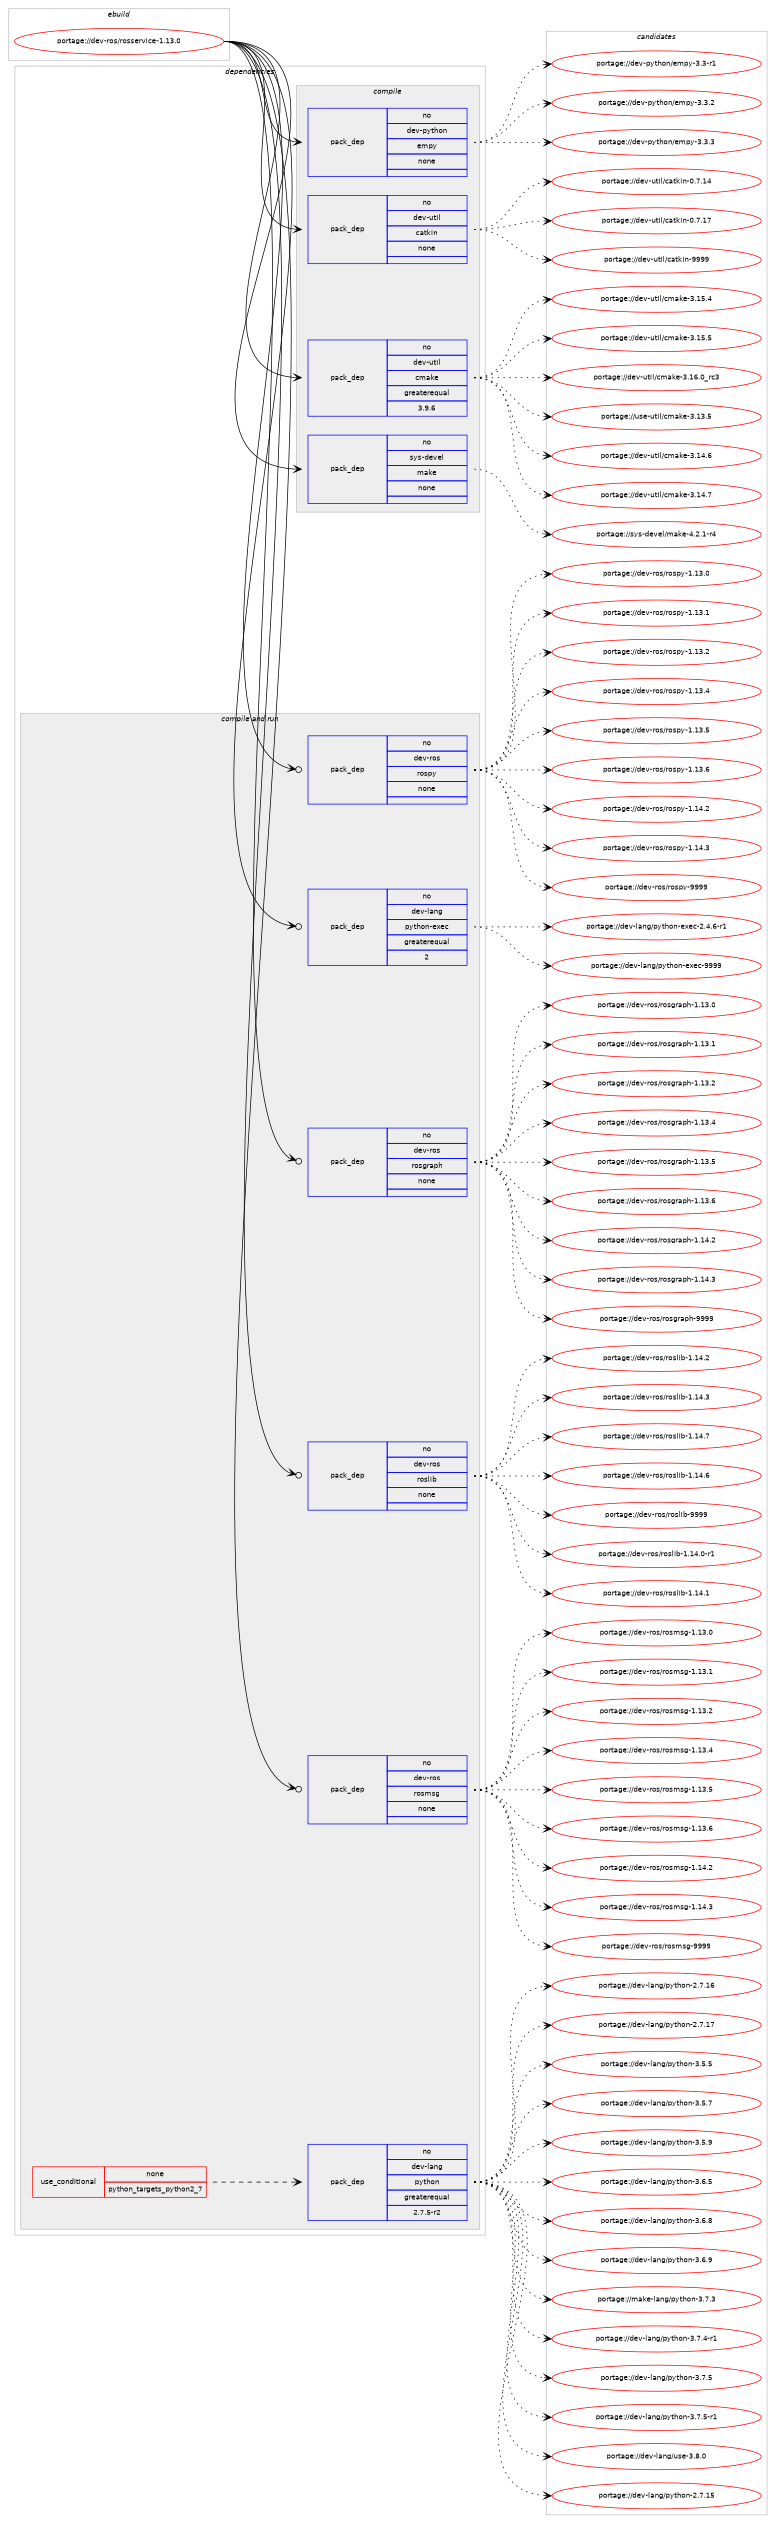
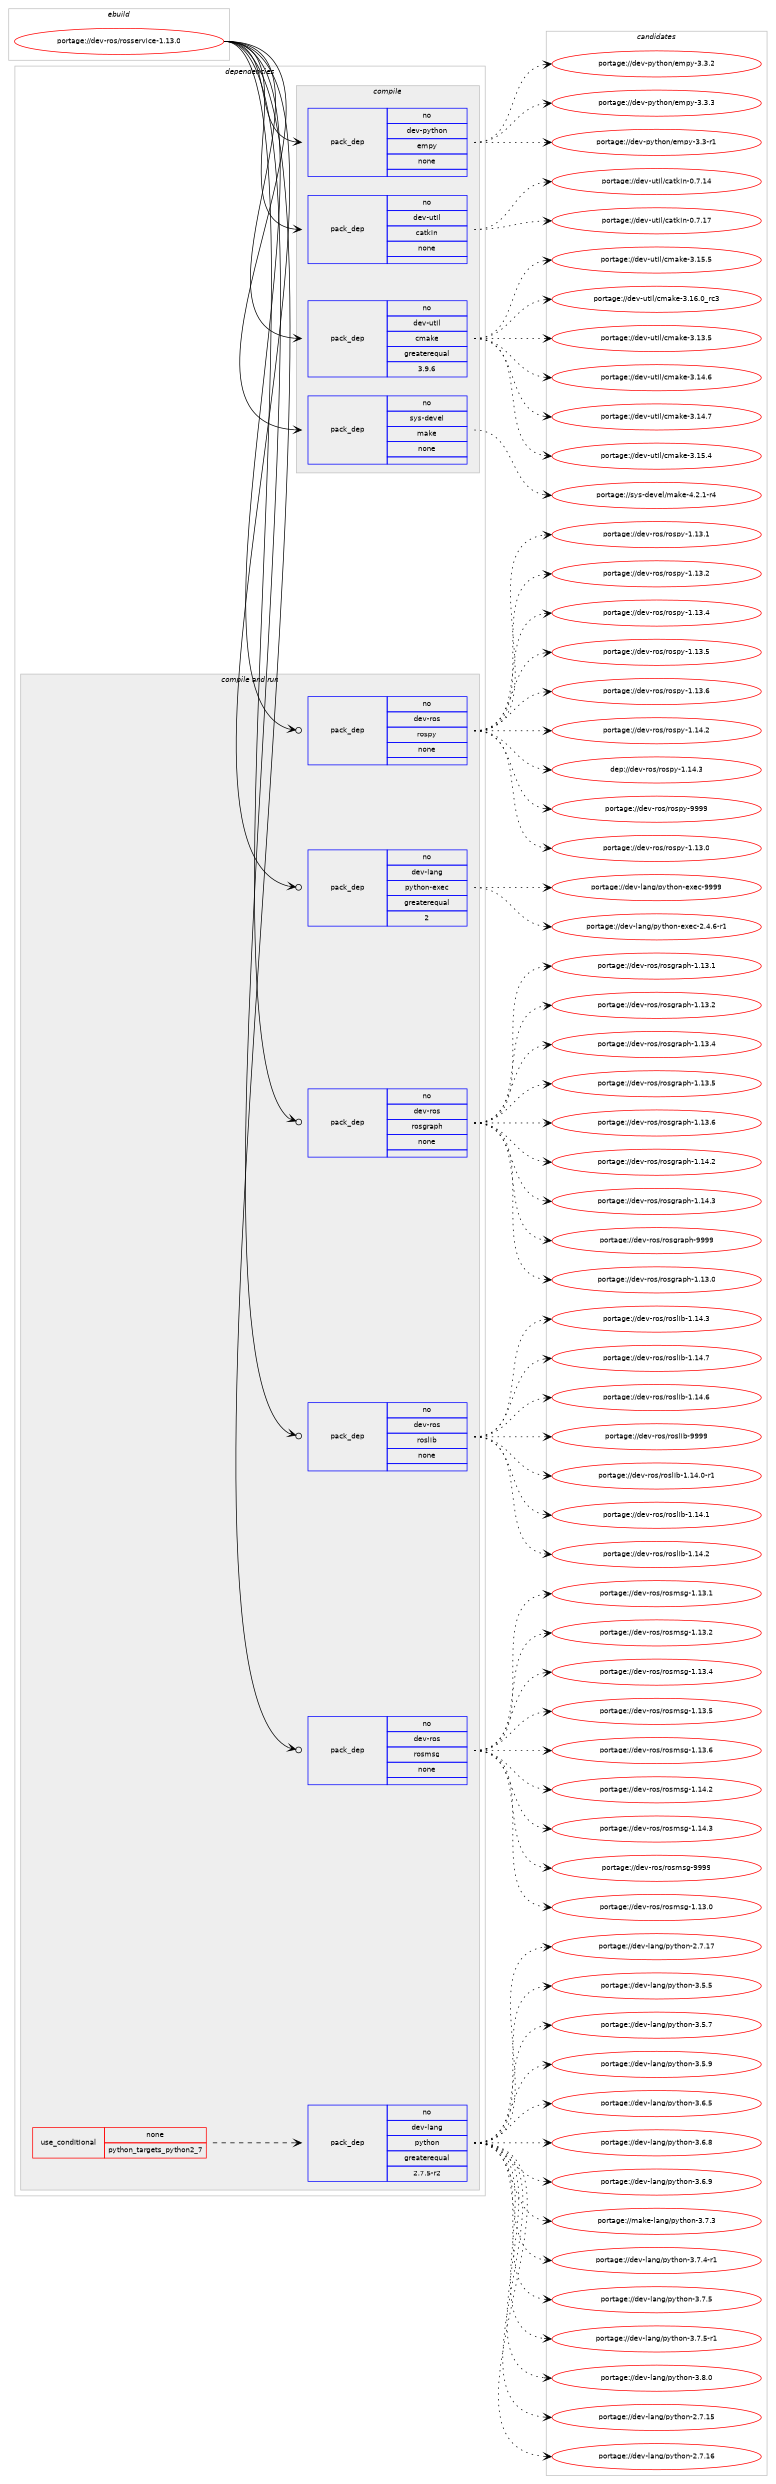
(657, 260) -> none
(657, 417) -> (657, 338)
(657, 848) -> (657, 770)
(657, 2457) -> (657, 2378)
